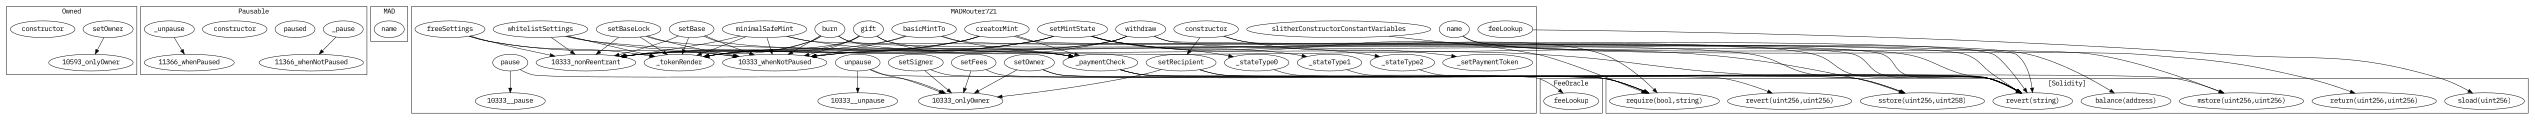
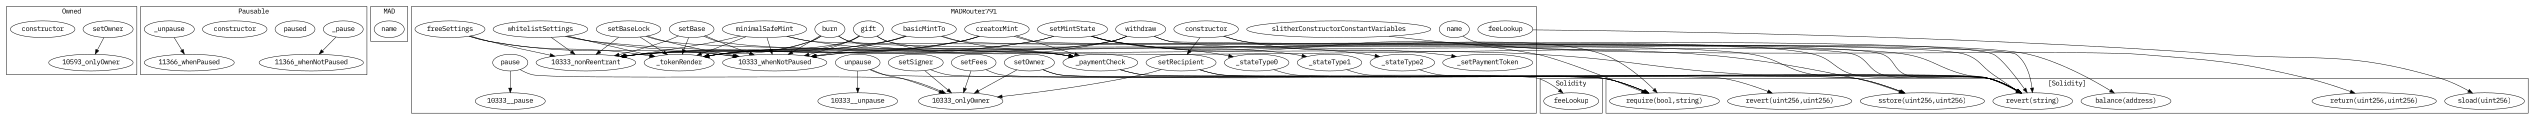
(974, 12) -> (974, 12)
none -> (808, 49)
(935, 50) -> none
(1571, 84) -> (1571, 84)
(1922, 101) -> (1922, 101)
(2242, 101) -> none
